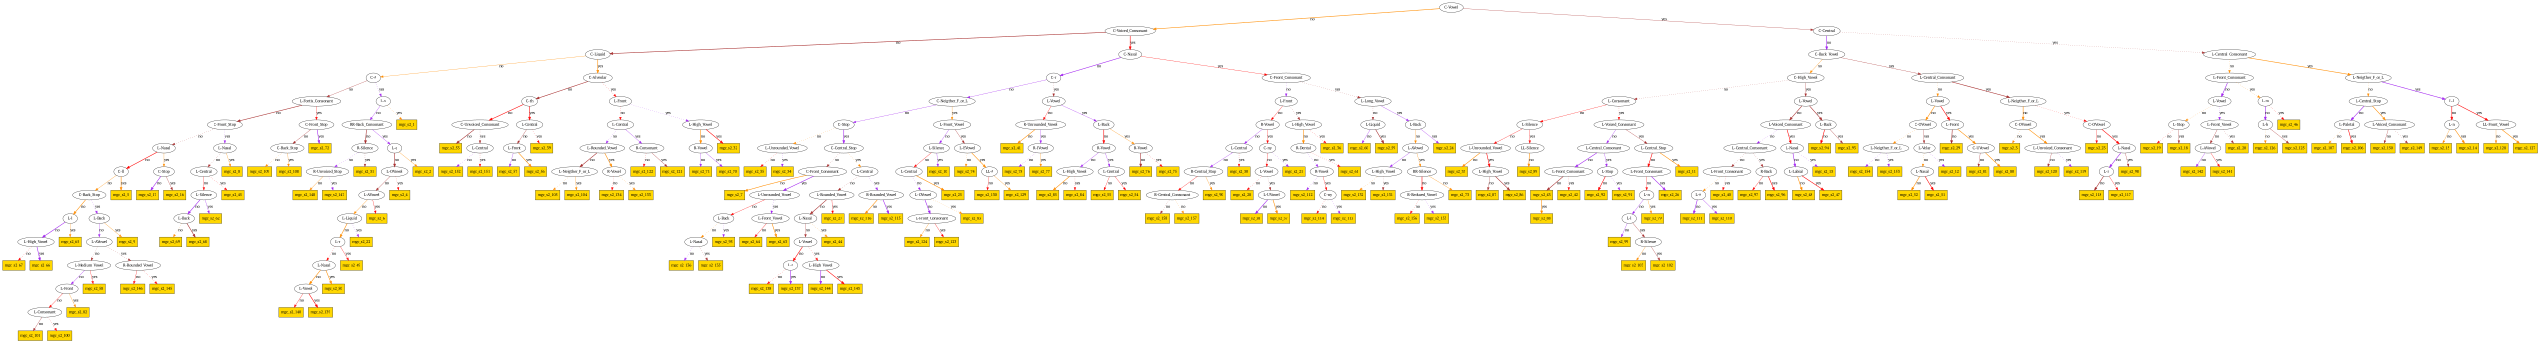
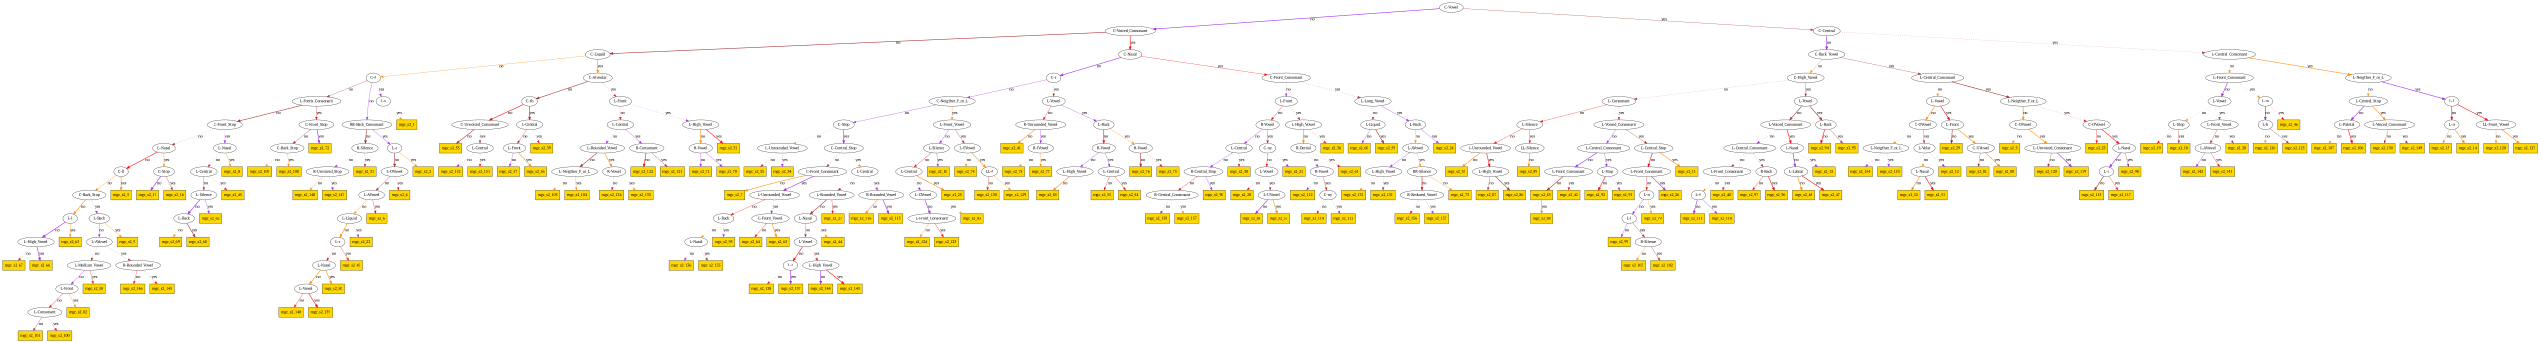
(1298, 19) -> (1298, 19)
(376, 112) -> (369, 100)
(645, 159) -> (645, 159)
(1028, 159) -> (1028, 159)
(2063, 159) -> (2063, 159)
(1208, 182) -> (1208, 182)
(1075, 195) -> none
(1183, 207) -> (1183, 207)
